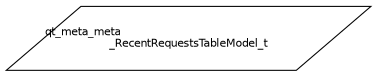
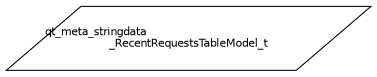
(189, 38) -> (189, 38)
